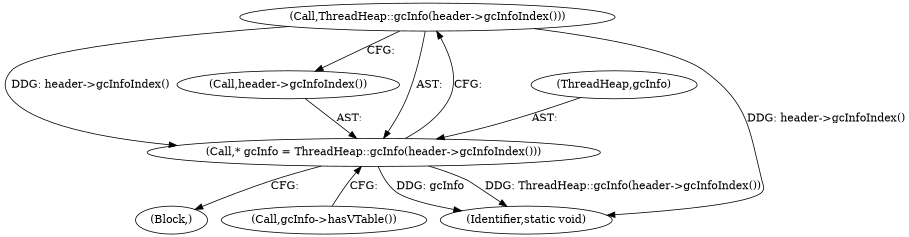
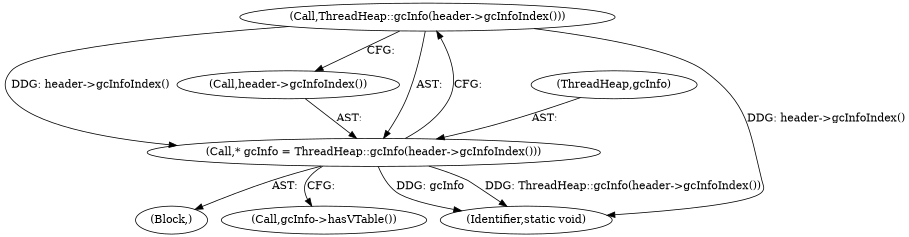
(287, 186) -> (287, 186)
(344, 189) -> (307, 180)
